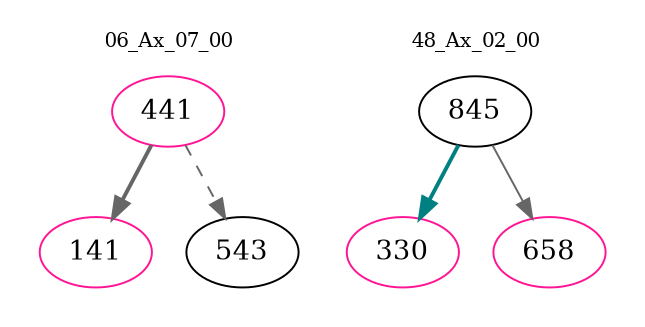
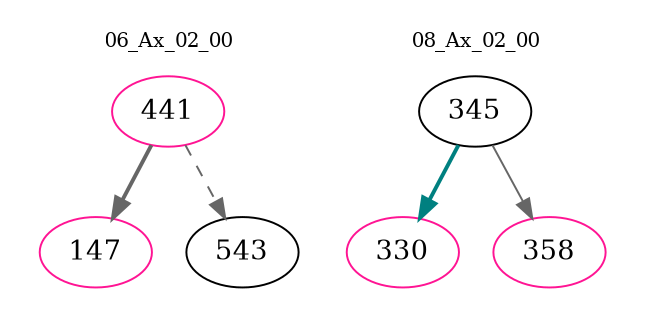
(169, 42) -> (169, 42)
(476, 42) -> (476, 42)
(475, 111) -> (475, 111)
(96, 252) -> (96, 252)
(550, 252) -> (550, 252)
